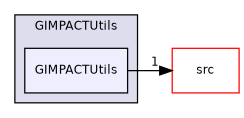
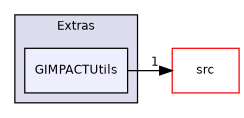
(76, 27) -> (76, 27)
